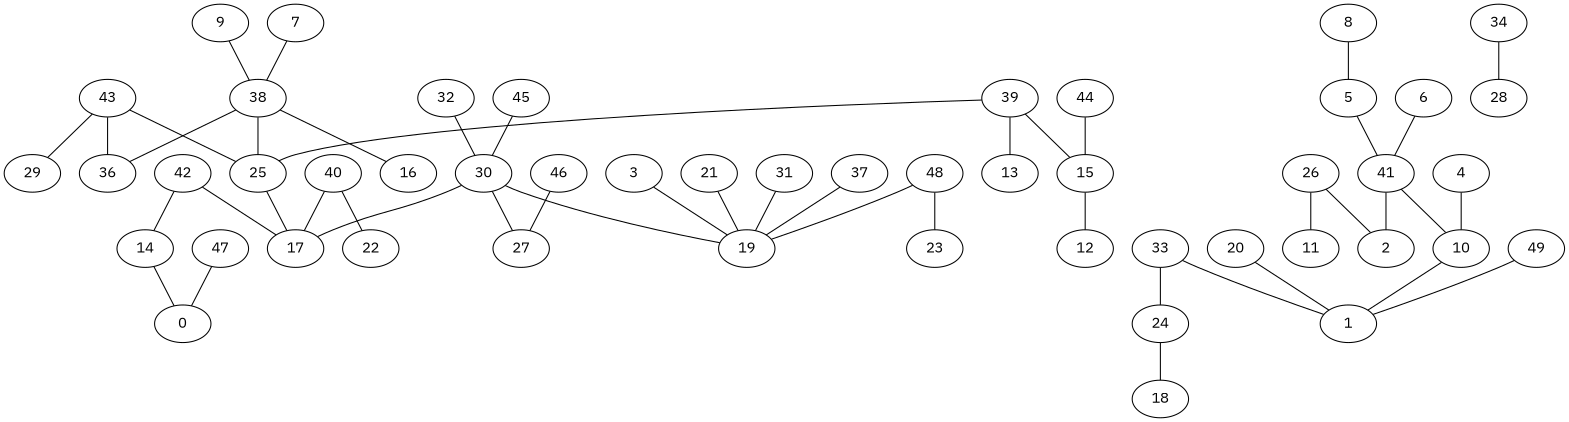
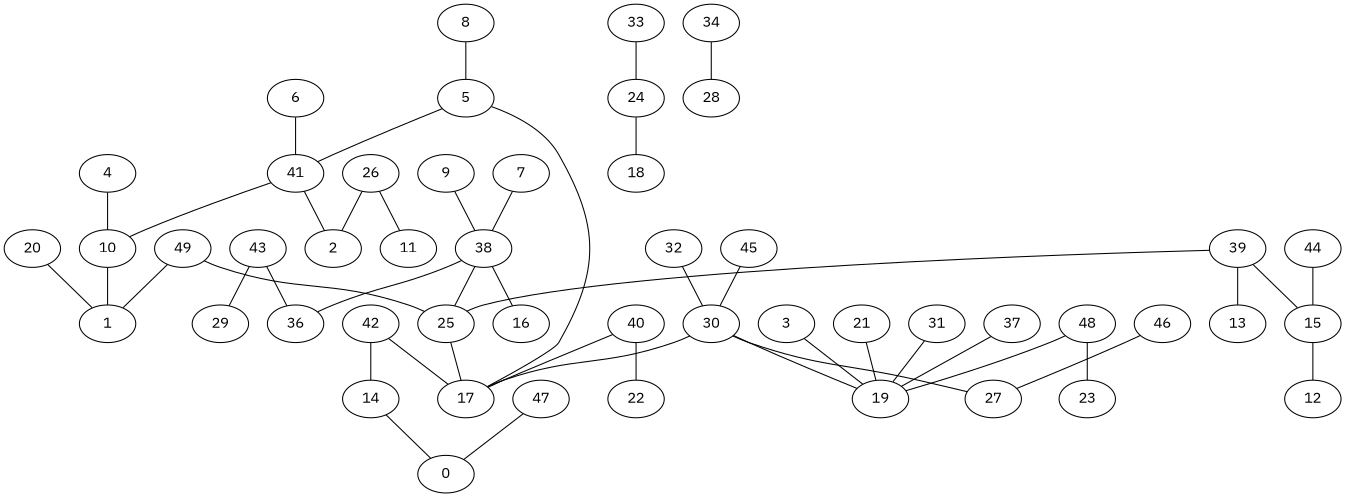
(175, 132) -> (314, 286)
none -> (590, 248)
(1253, 289) -> none
